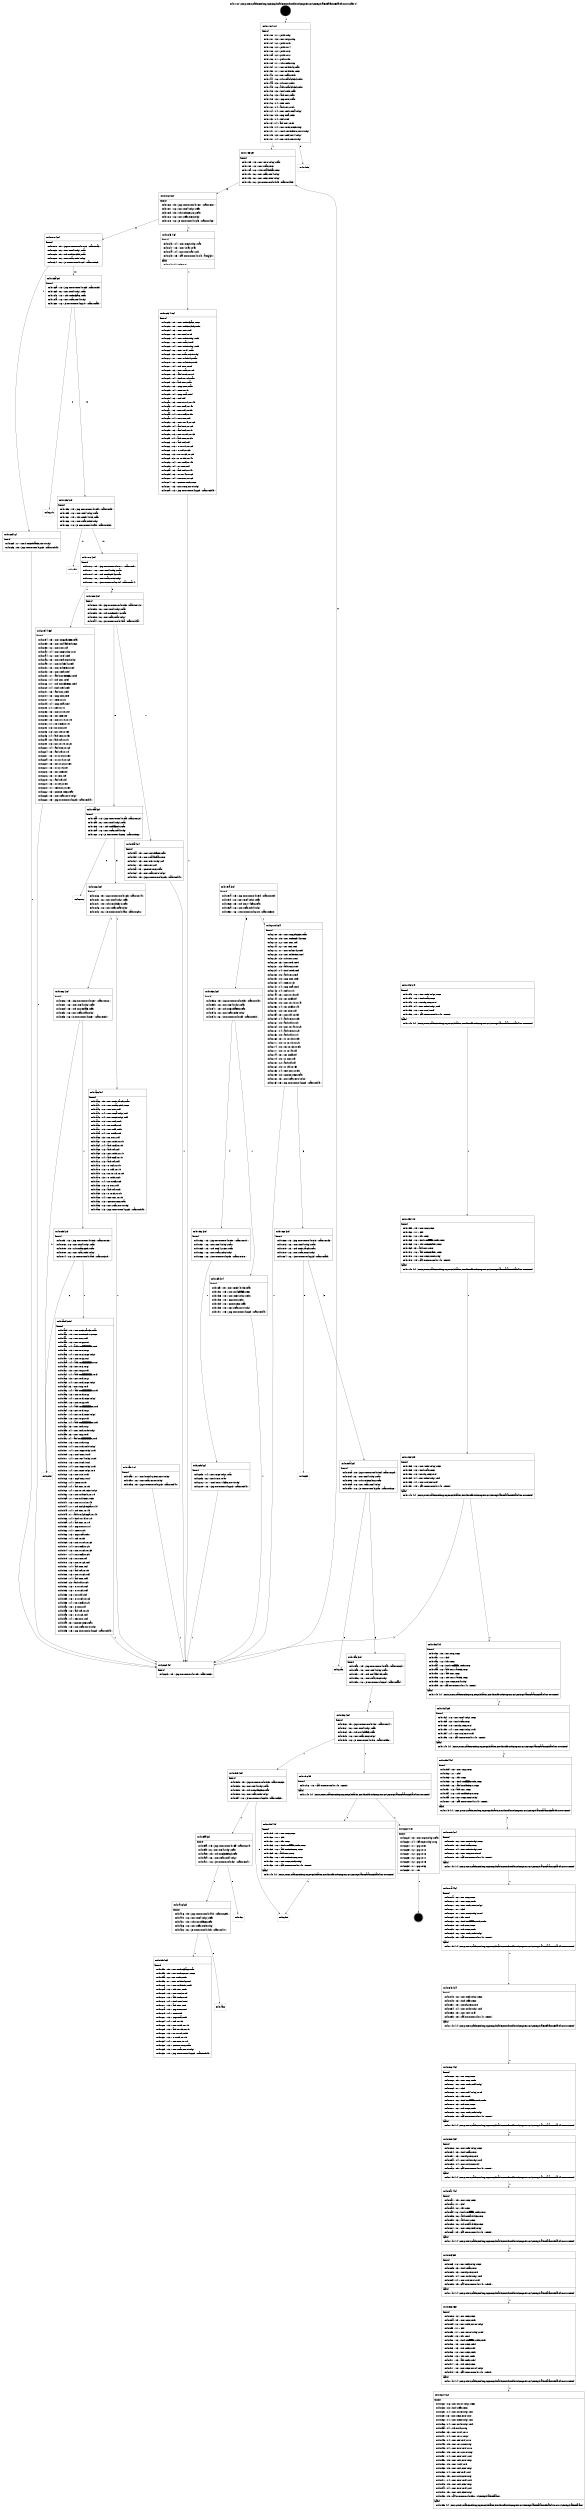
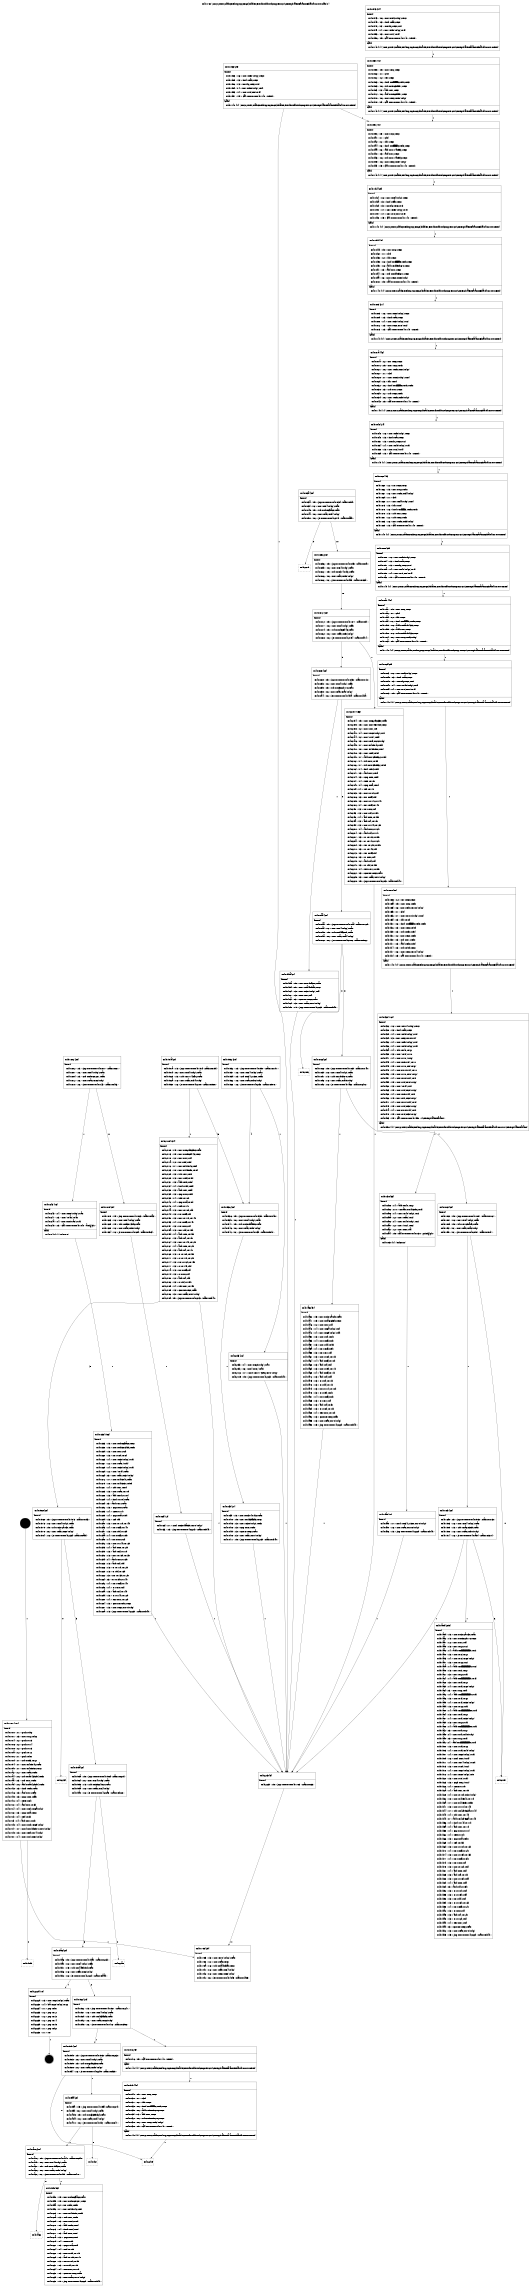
(228, 188) -> none
(73, 270) -> none
(72, 570) -> none
(227, 1124) -> (250, 1145)
none -> (407, 1220)
(467, 1363) -> (433, 117)
(130, 1653) -> (400, 1668)
(388, 1811) -> (68, 1983)
